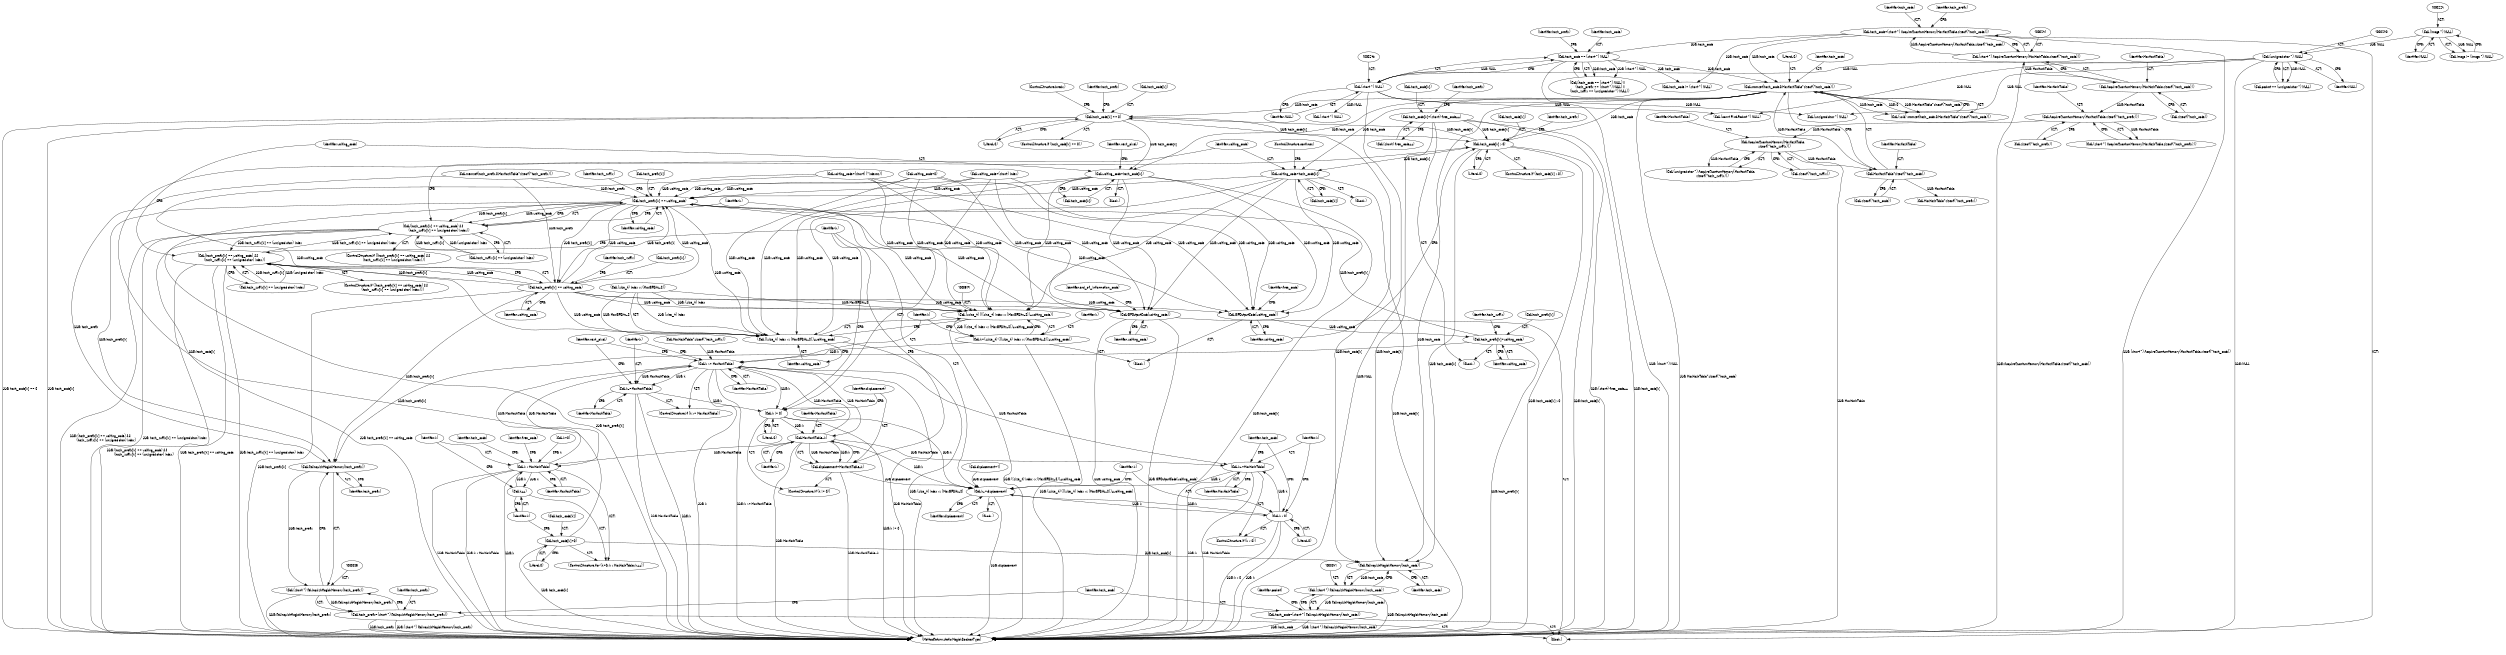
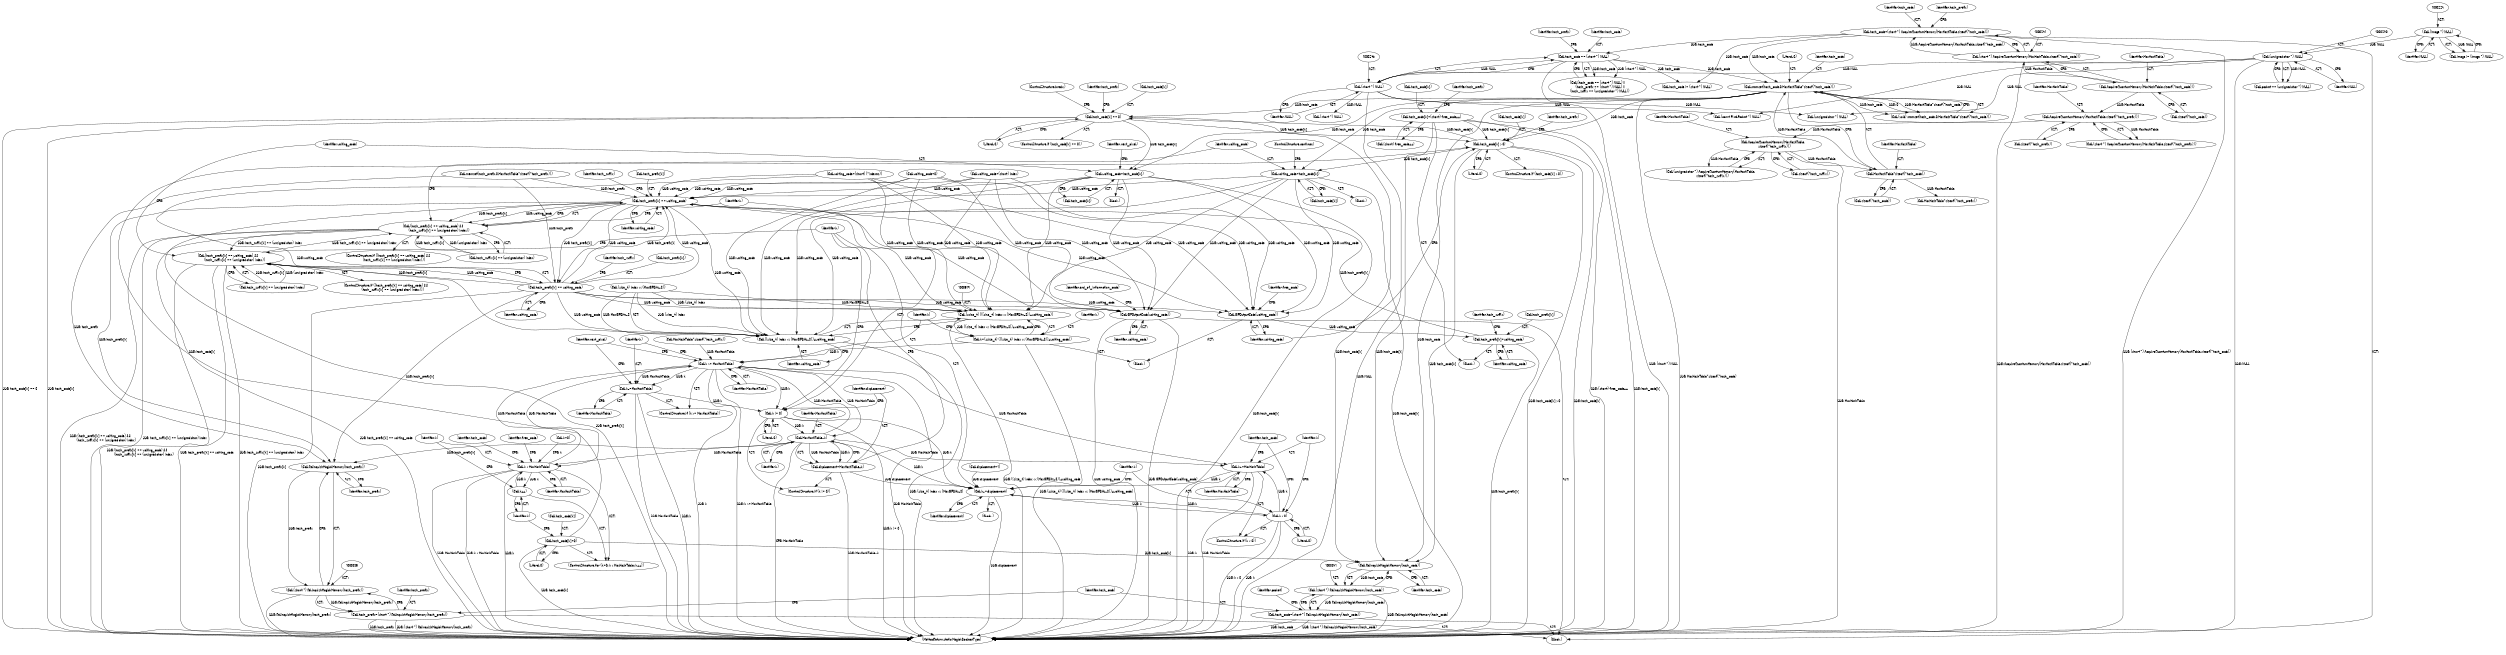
(887, 354) -> (575, 445)
(790, 541) -> (790, 541)
